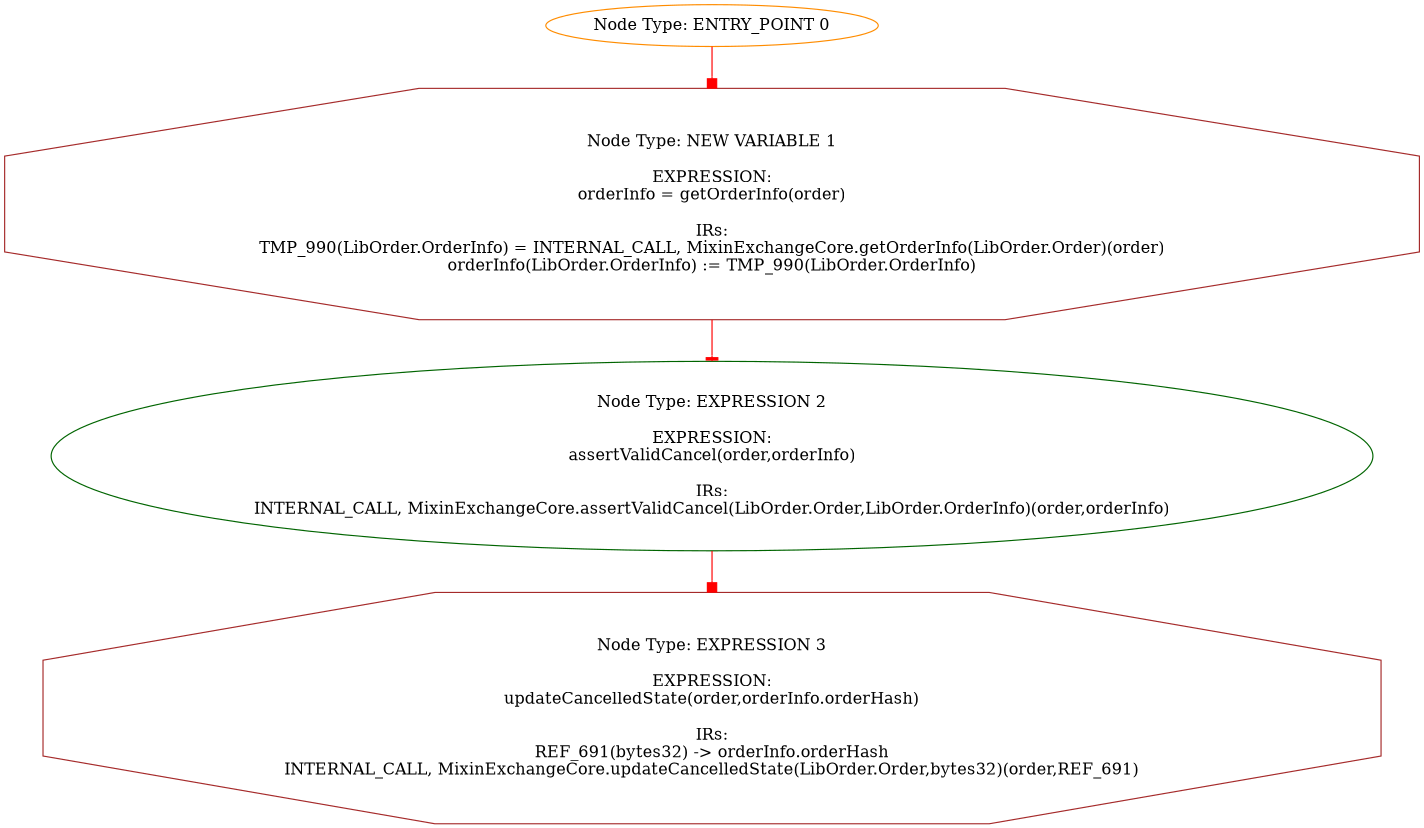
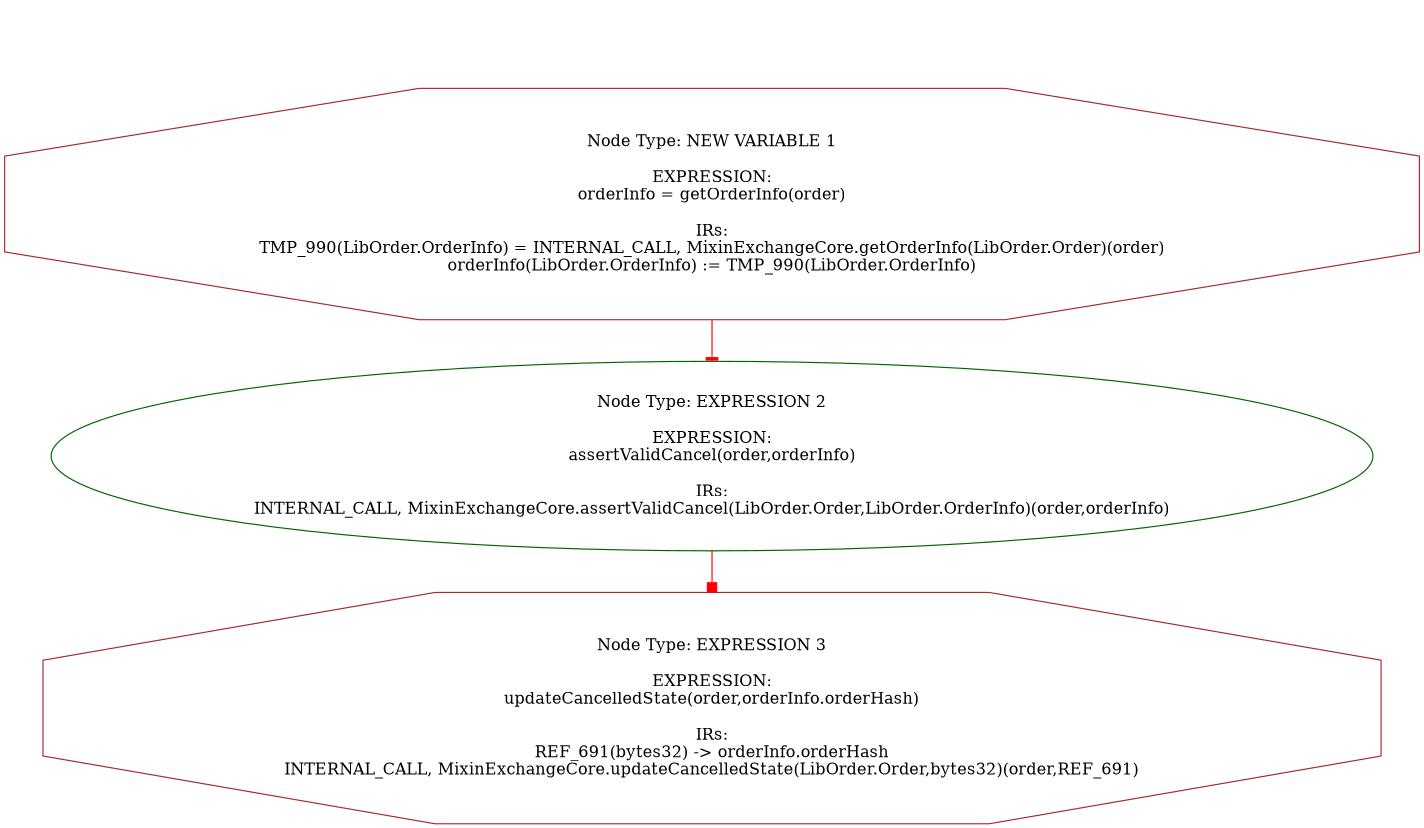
(712, 26) -> none
